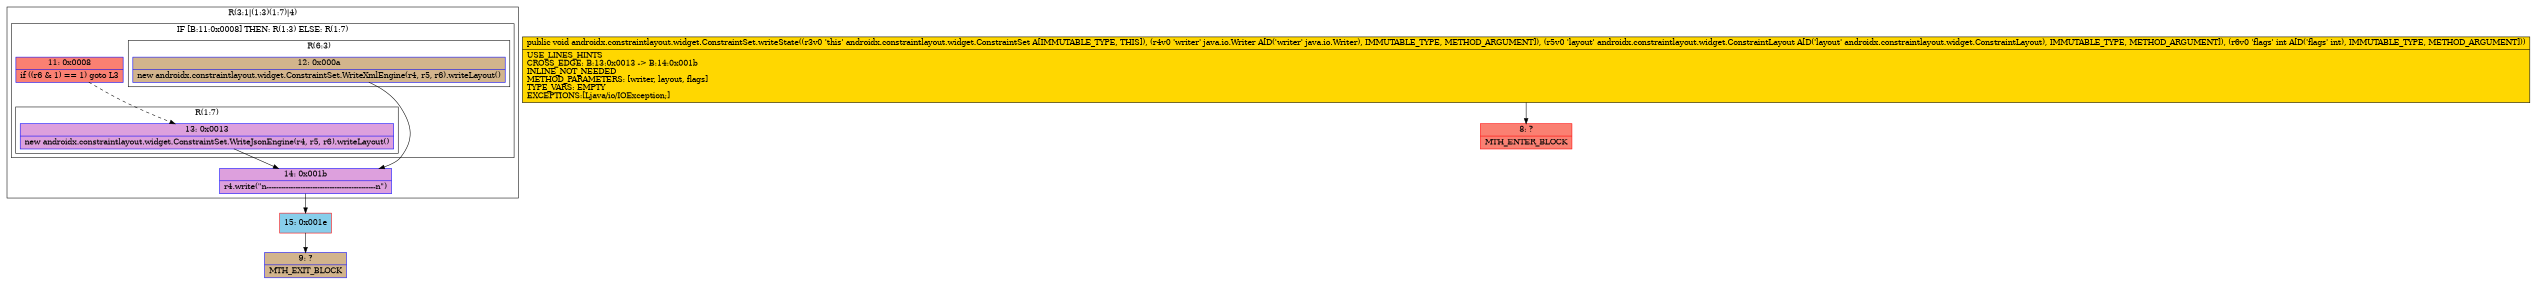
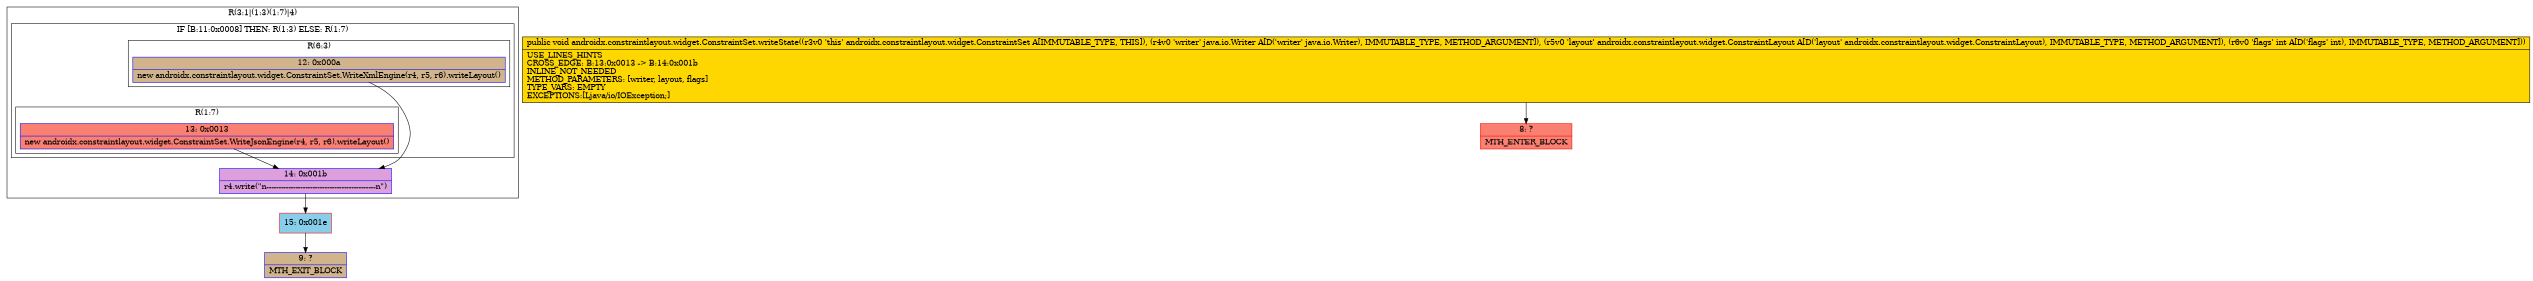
(70, 70) -> none
(207, 136) -> (207, 136)
